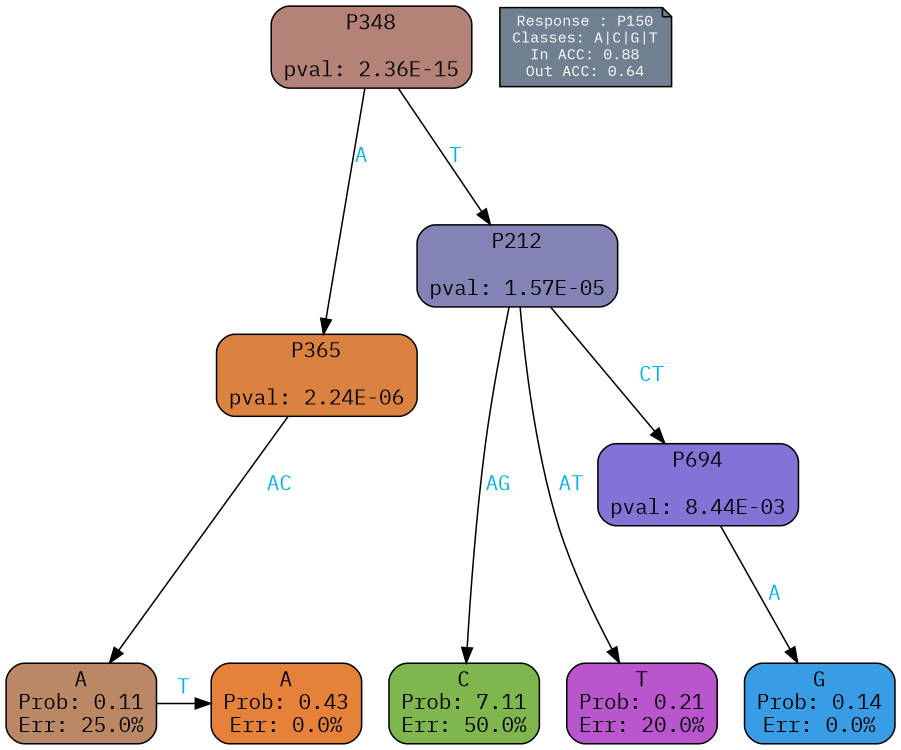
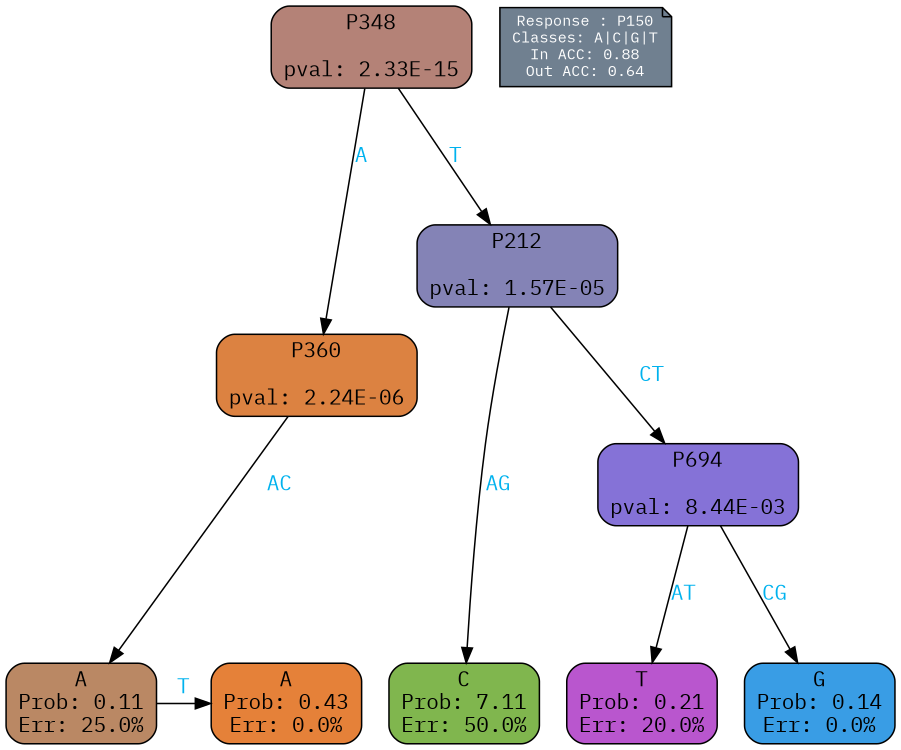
(372, 47) -> (372, 47)
(317, 375) -> (317, 375)
(547, 484) -> (672, 587)
(775, 594) -> (775, 594)
